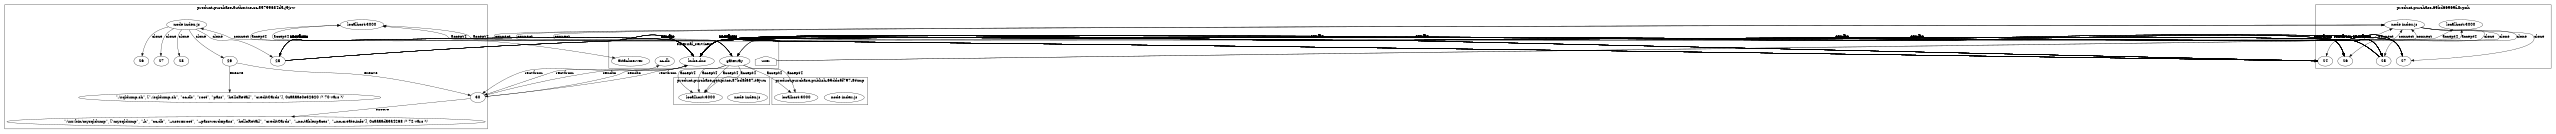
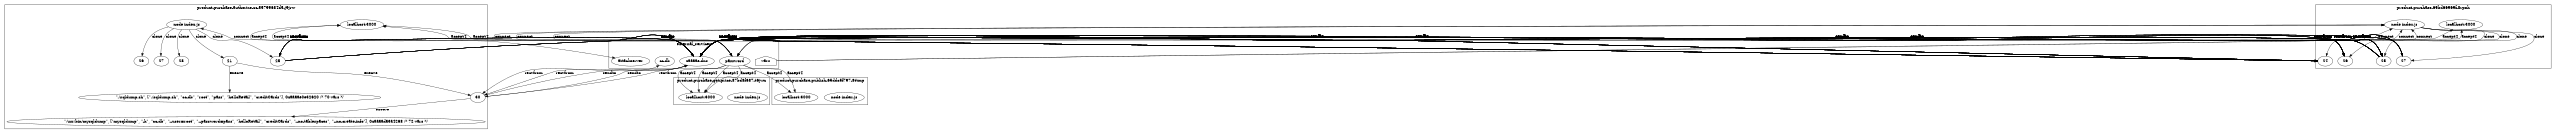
(230, 61) -> (230, 61)
(697, 61) -> (697, 61)
(735, 61) -> (735, 61)
(766, 61) -> (766, 61)
